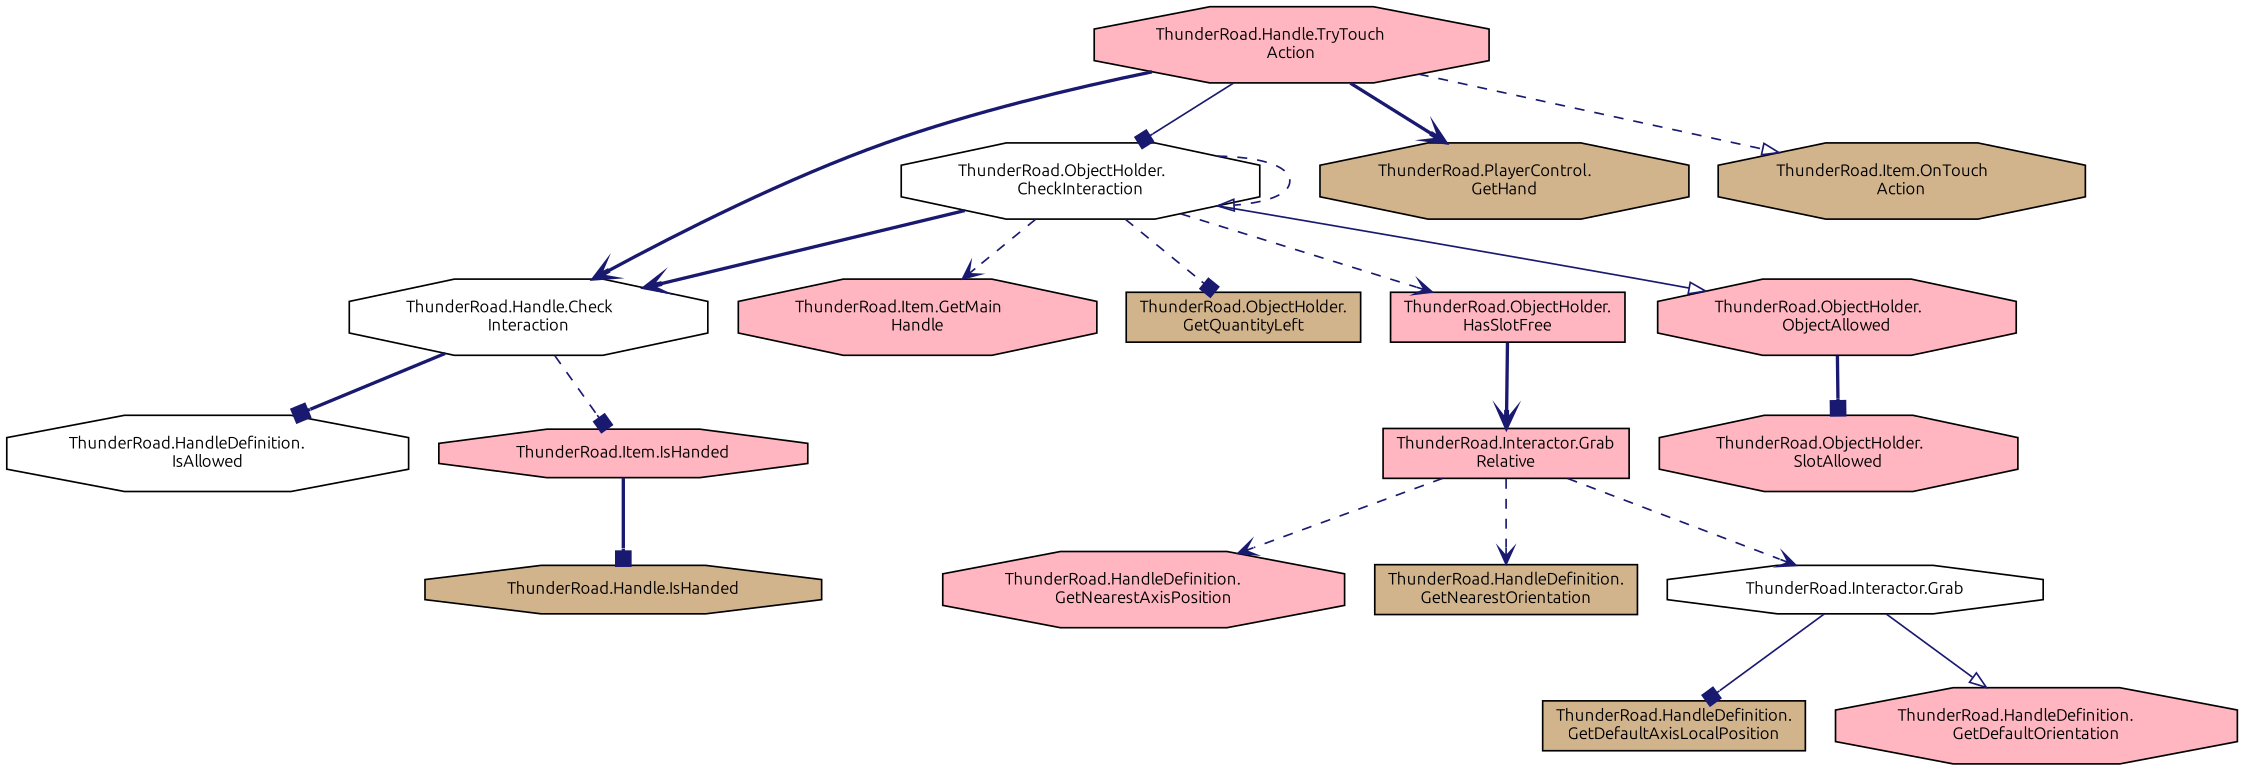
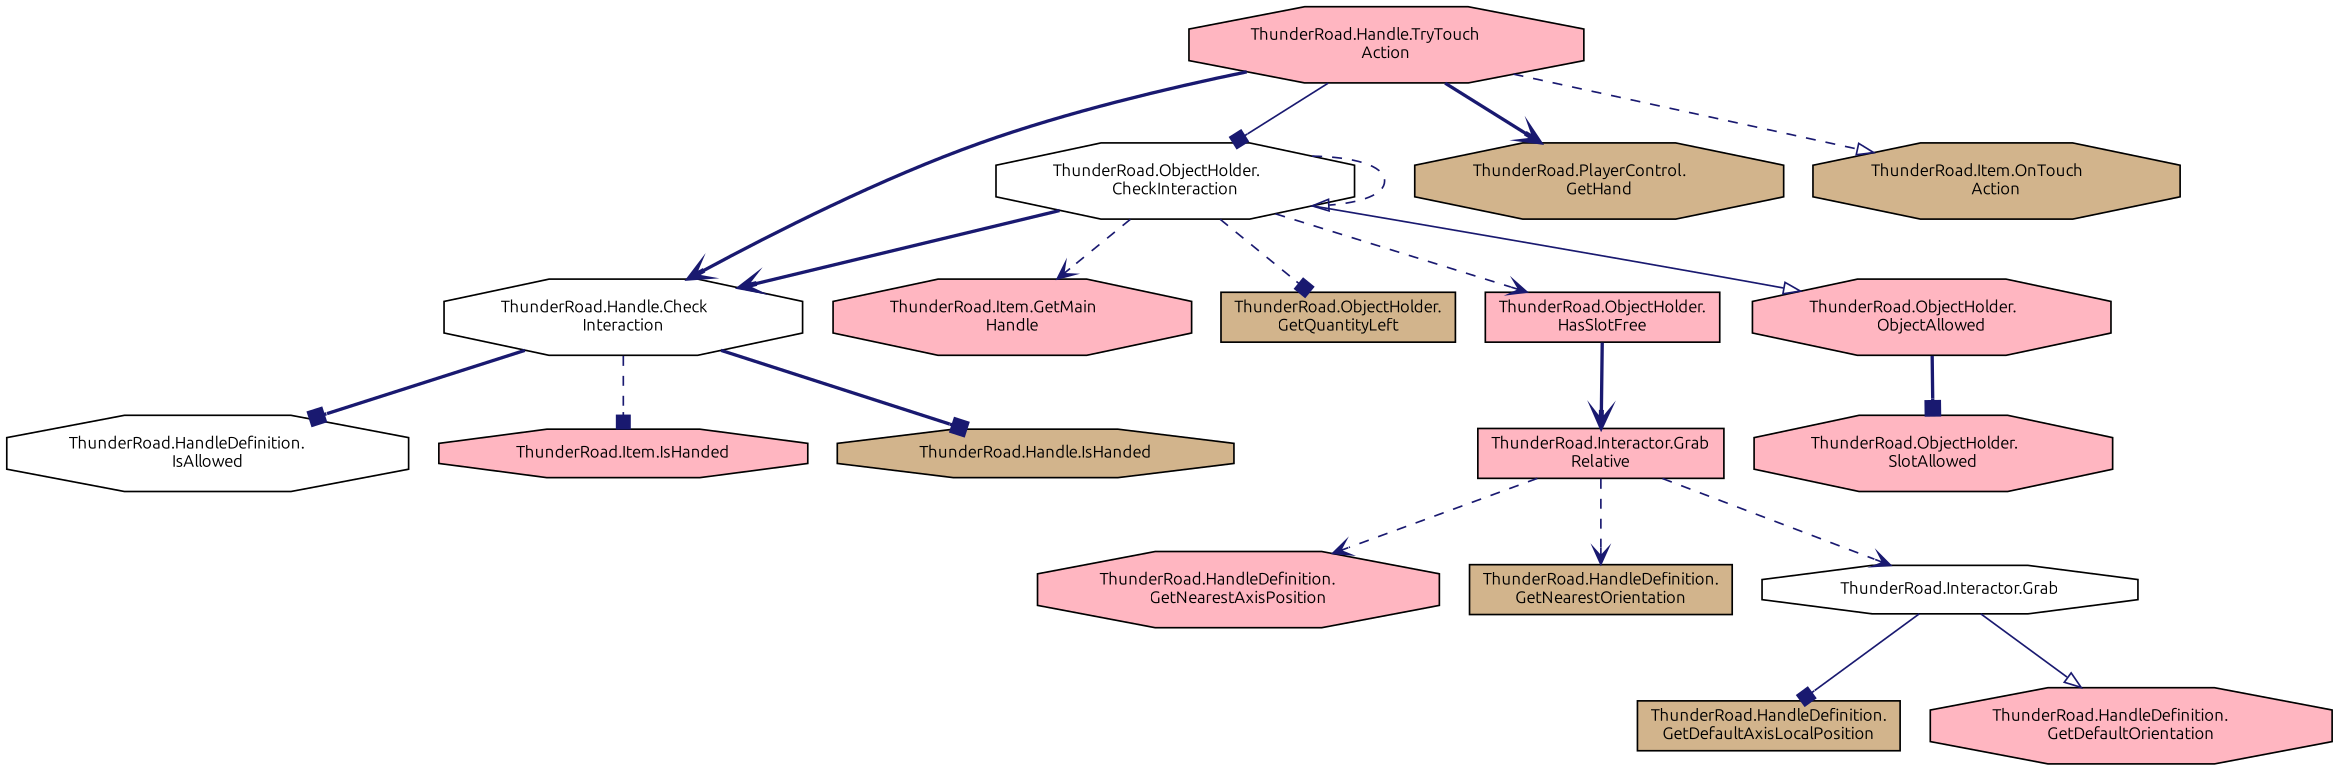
(623, 513) -> (835, 387)
